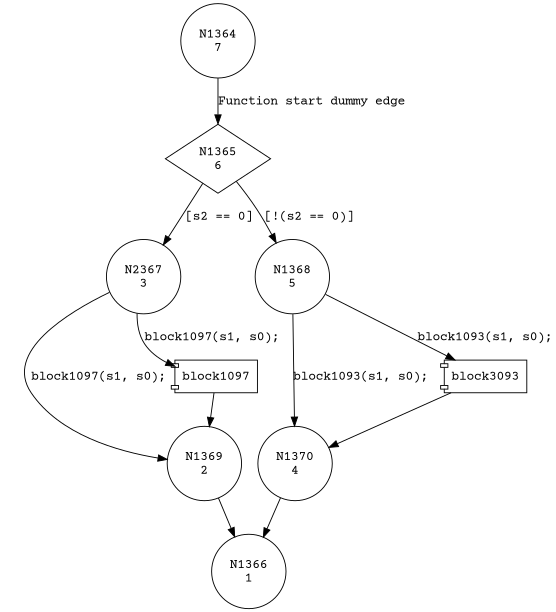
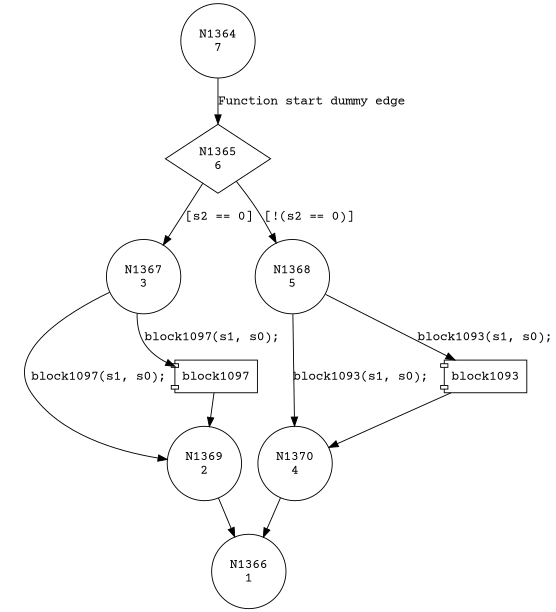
(144, 277) -> (144, 277)
(486, 376) -> (486, 376)
